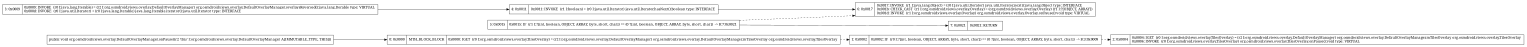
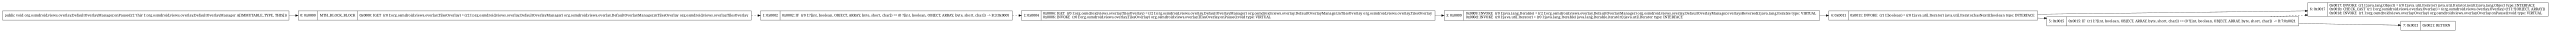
none -> (1438, 16)
none -> (2041, 18)
